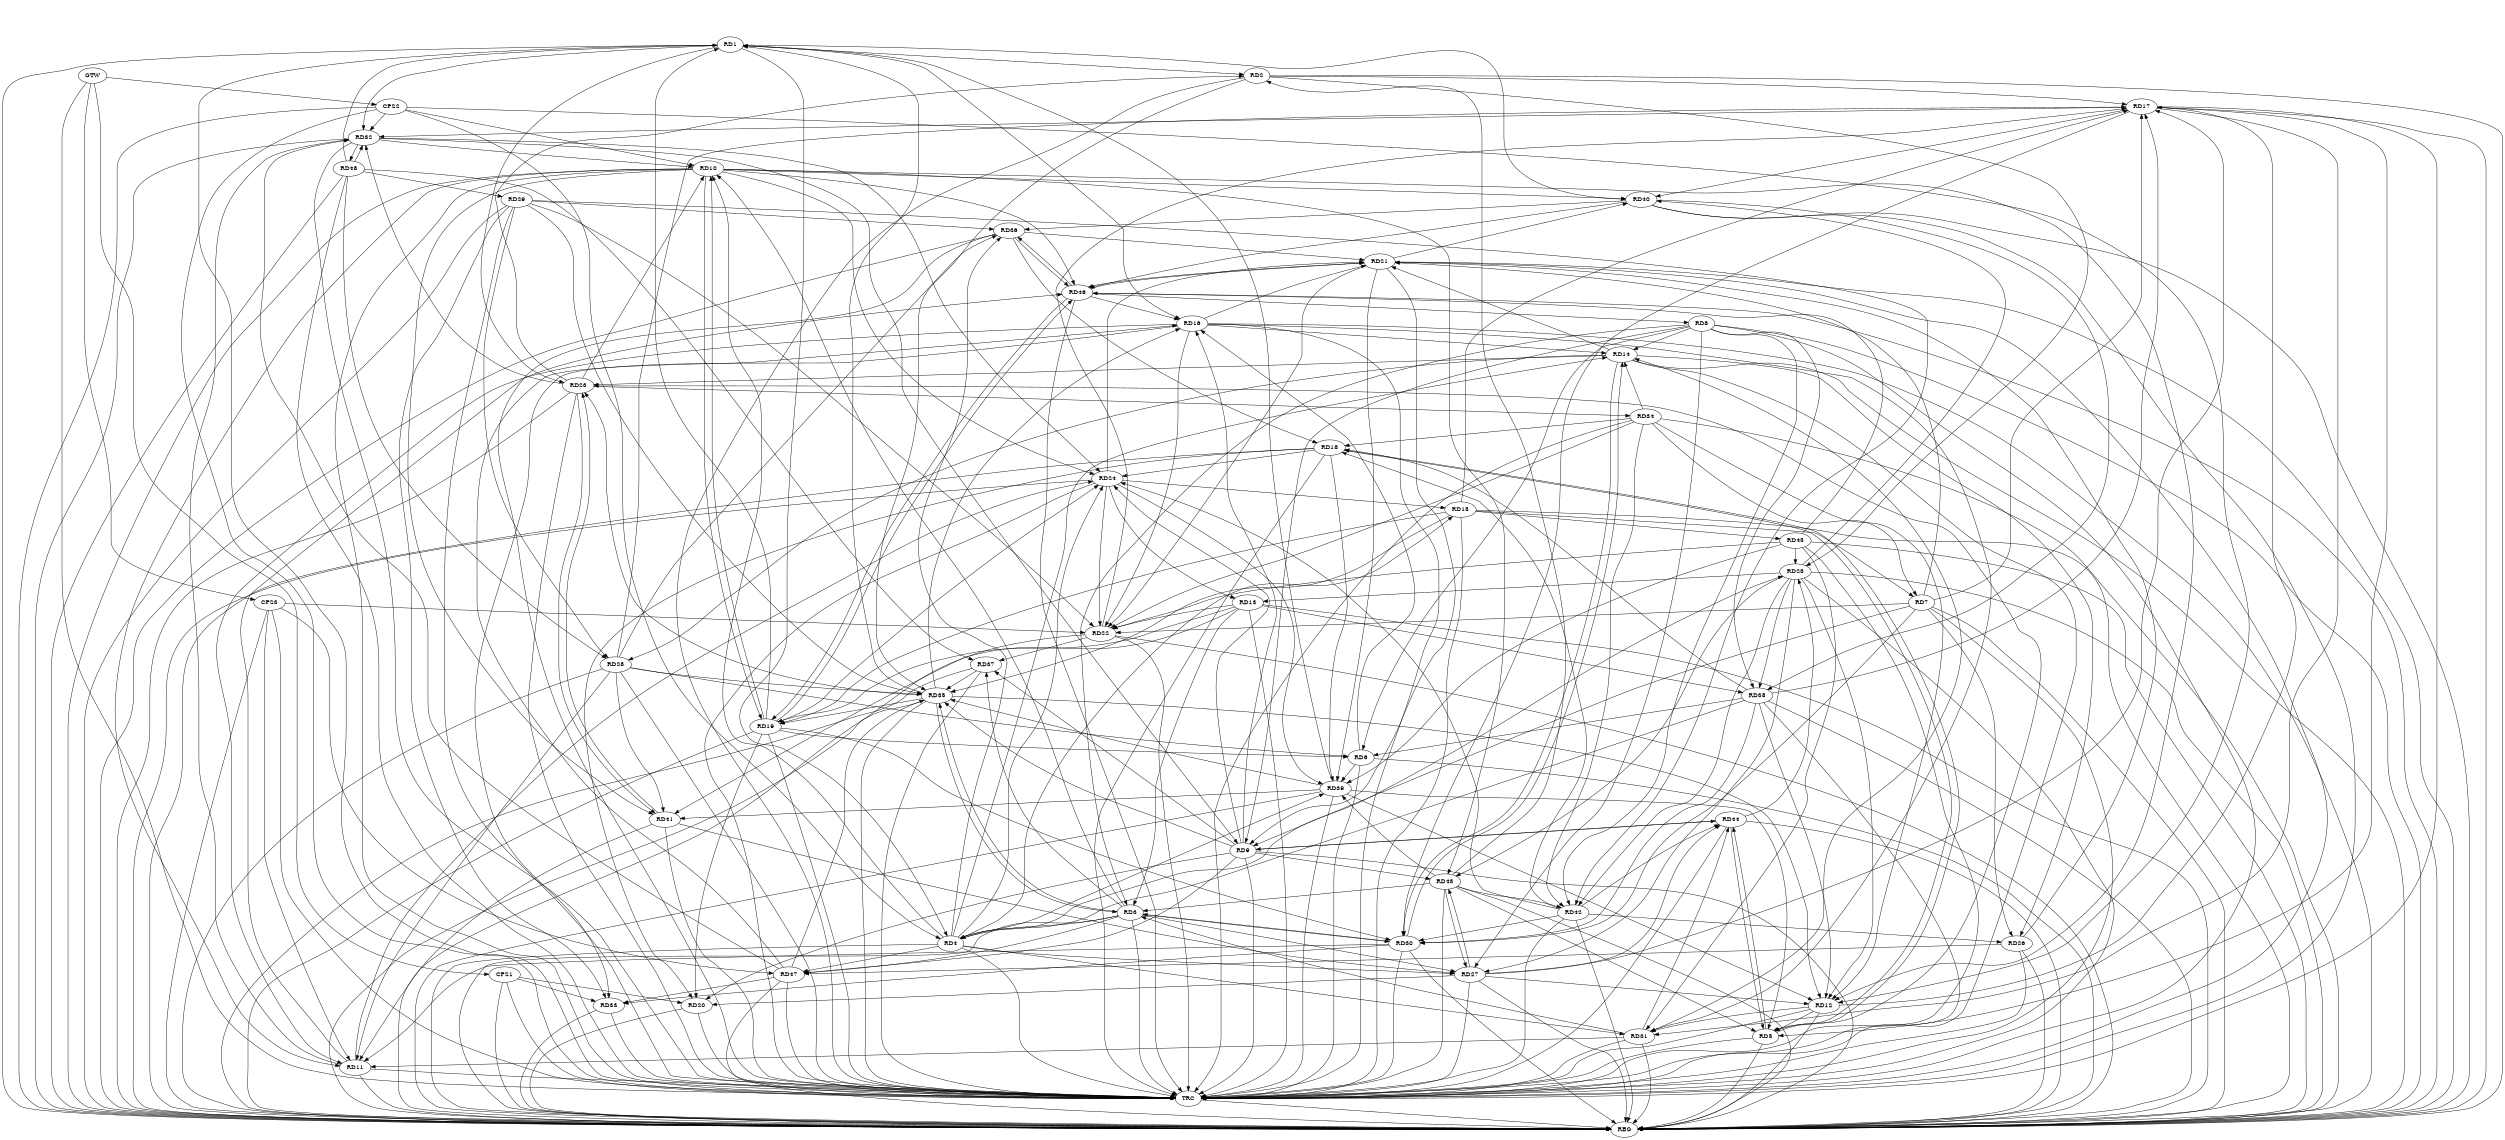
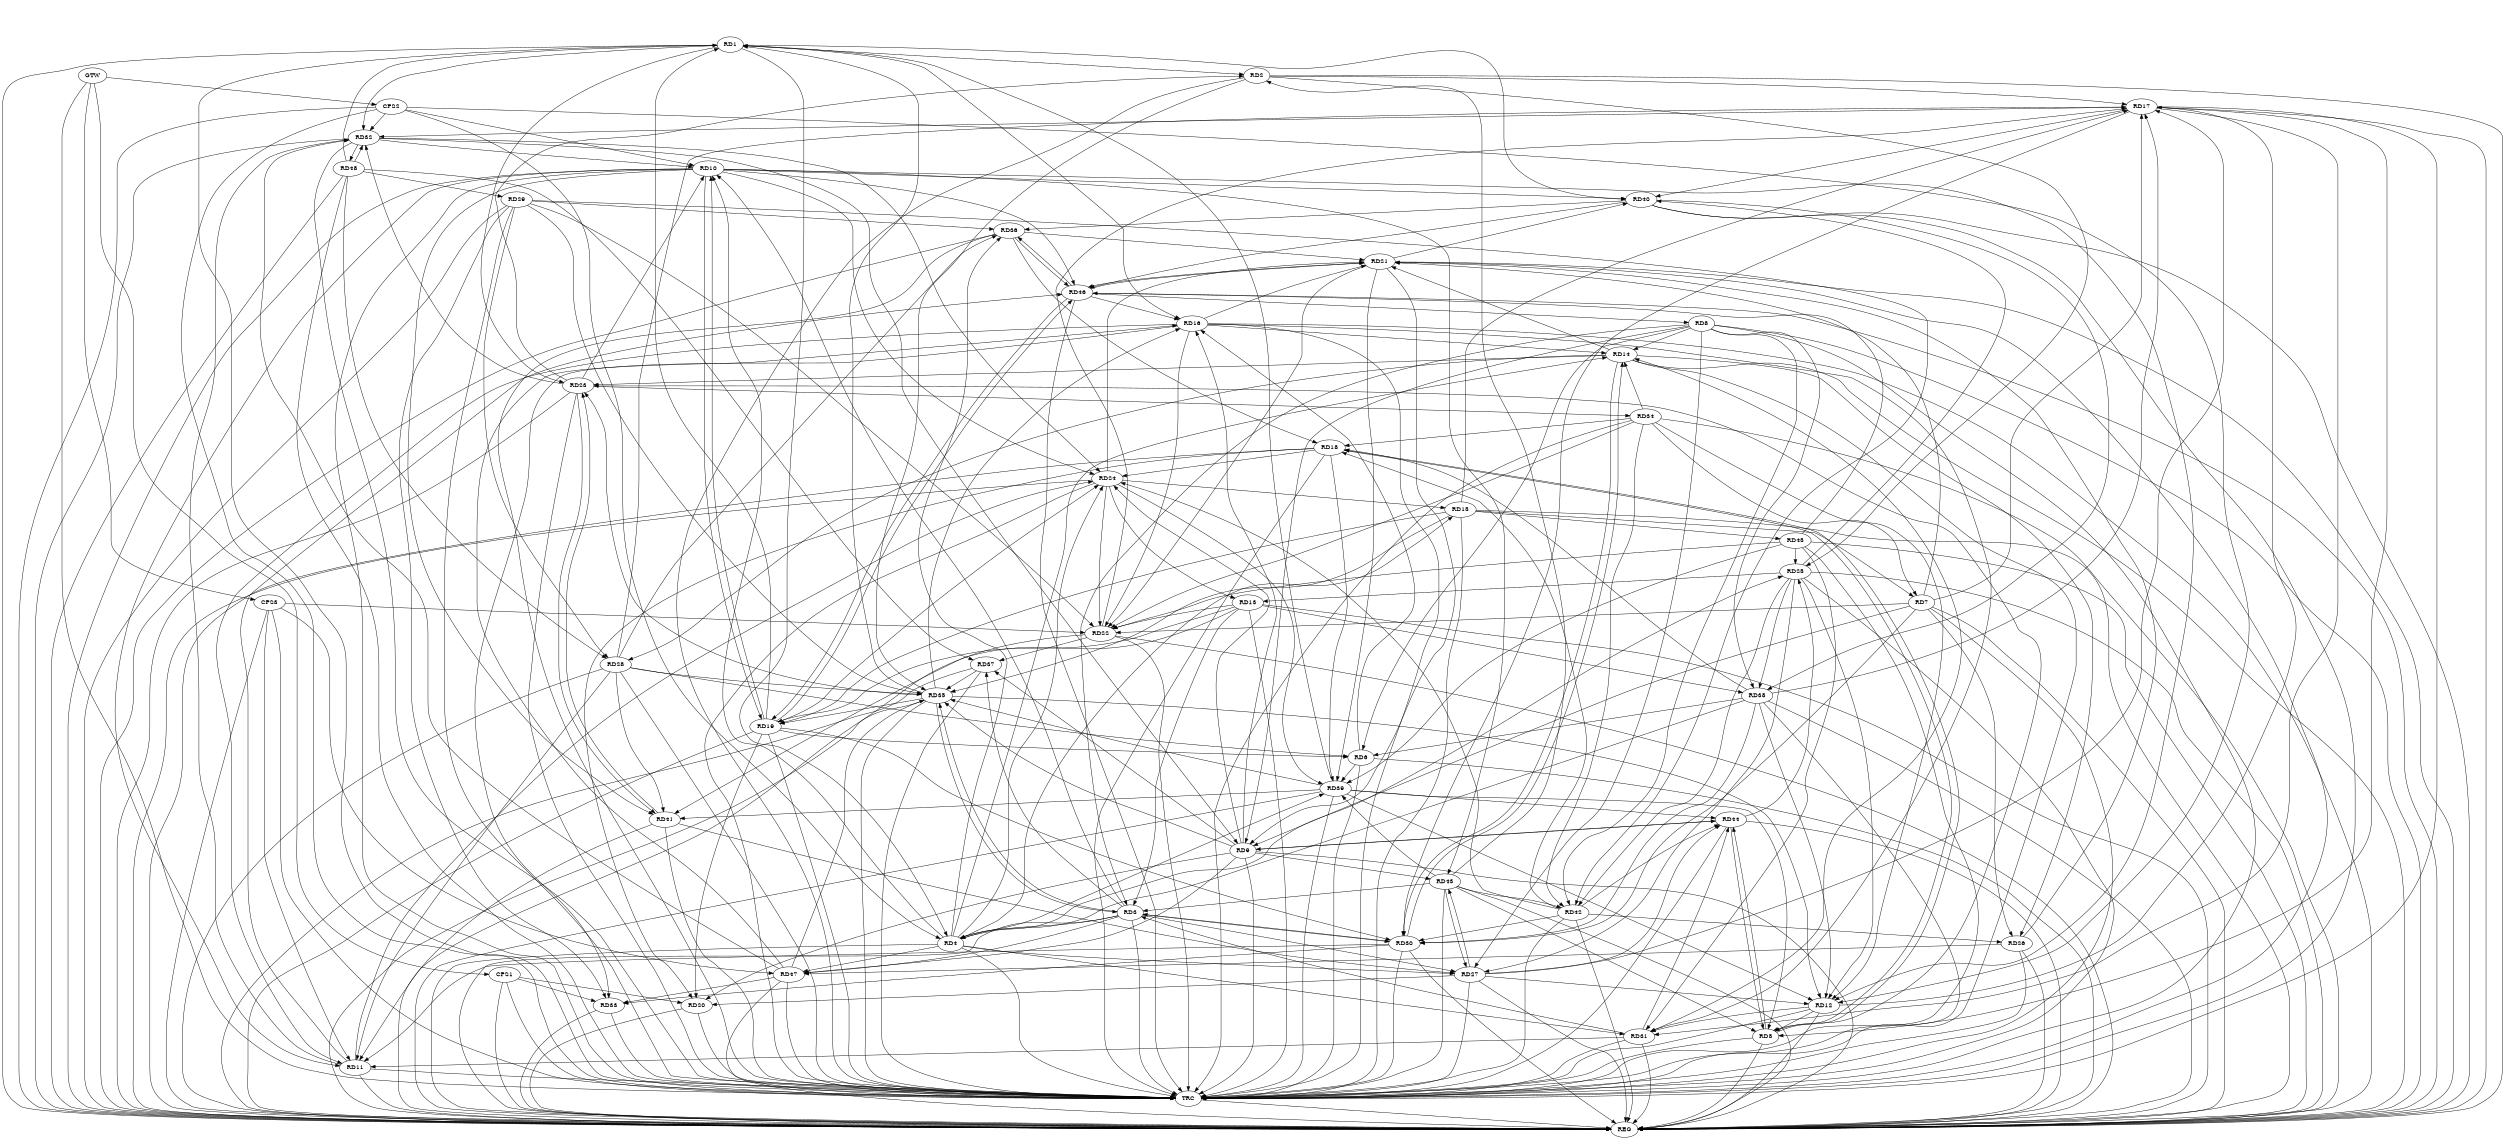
(1645, 749) -> none
none -> (1531, 804)
